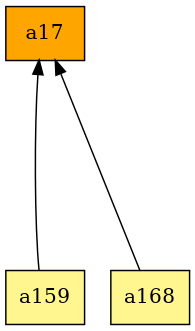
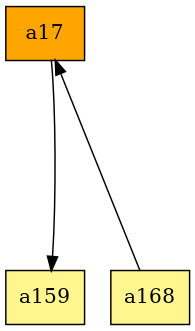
(35, 173) -> (55, 158)
